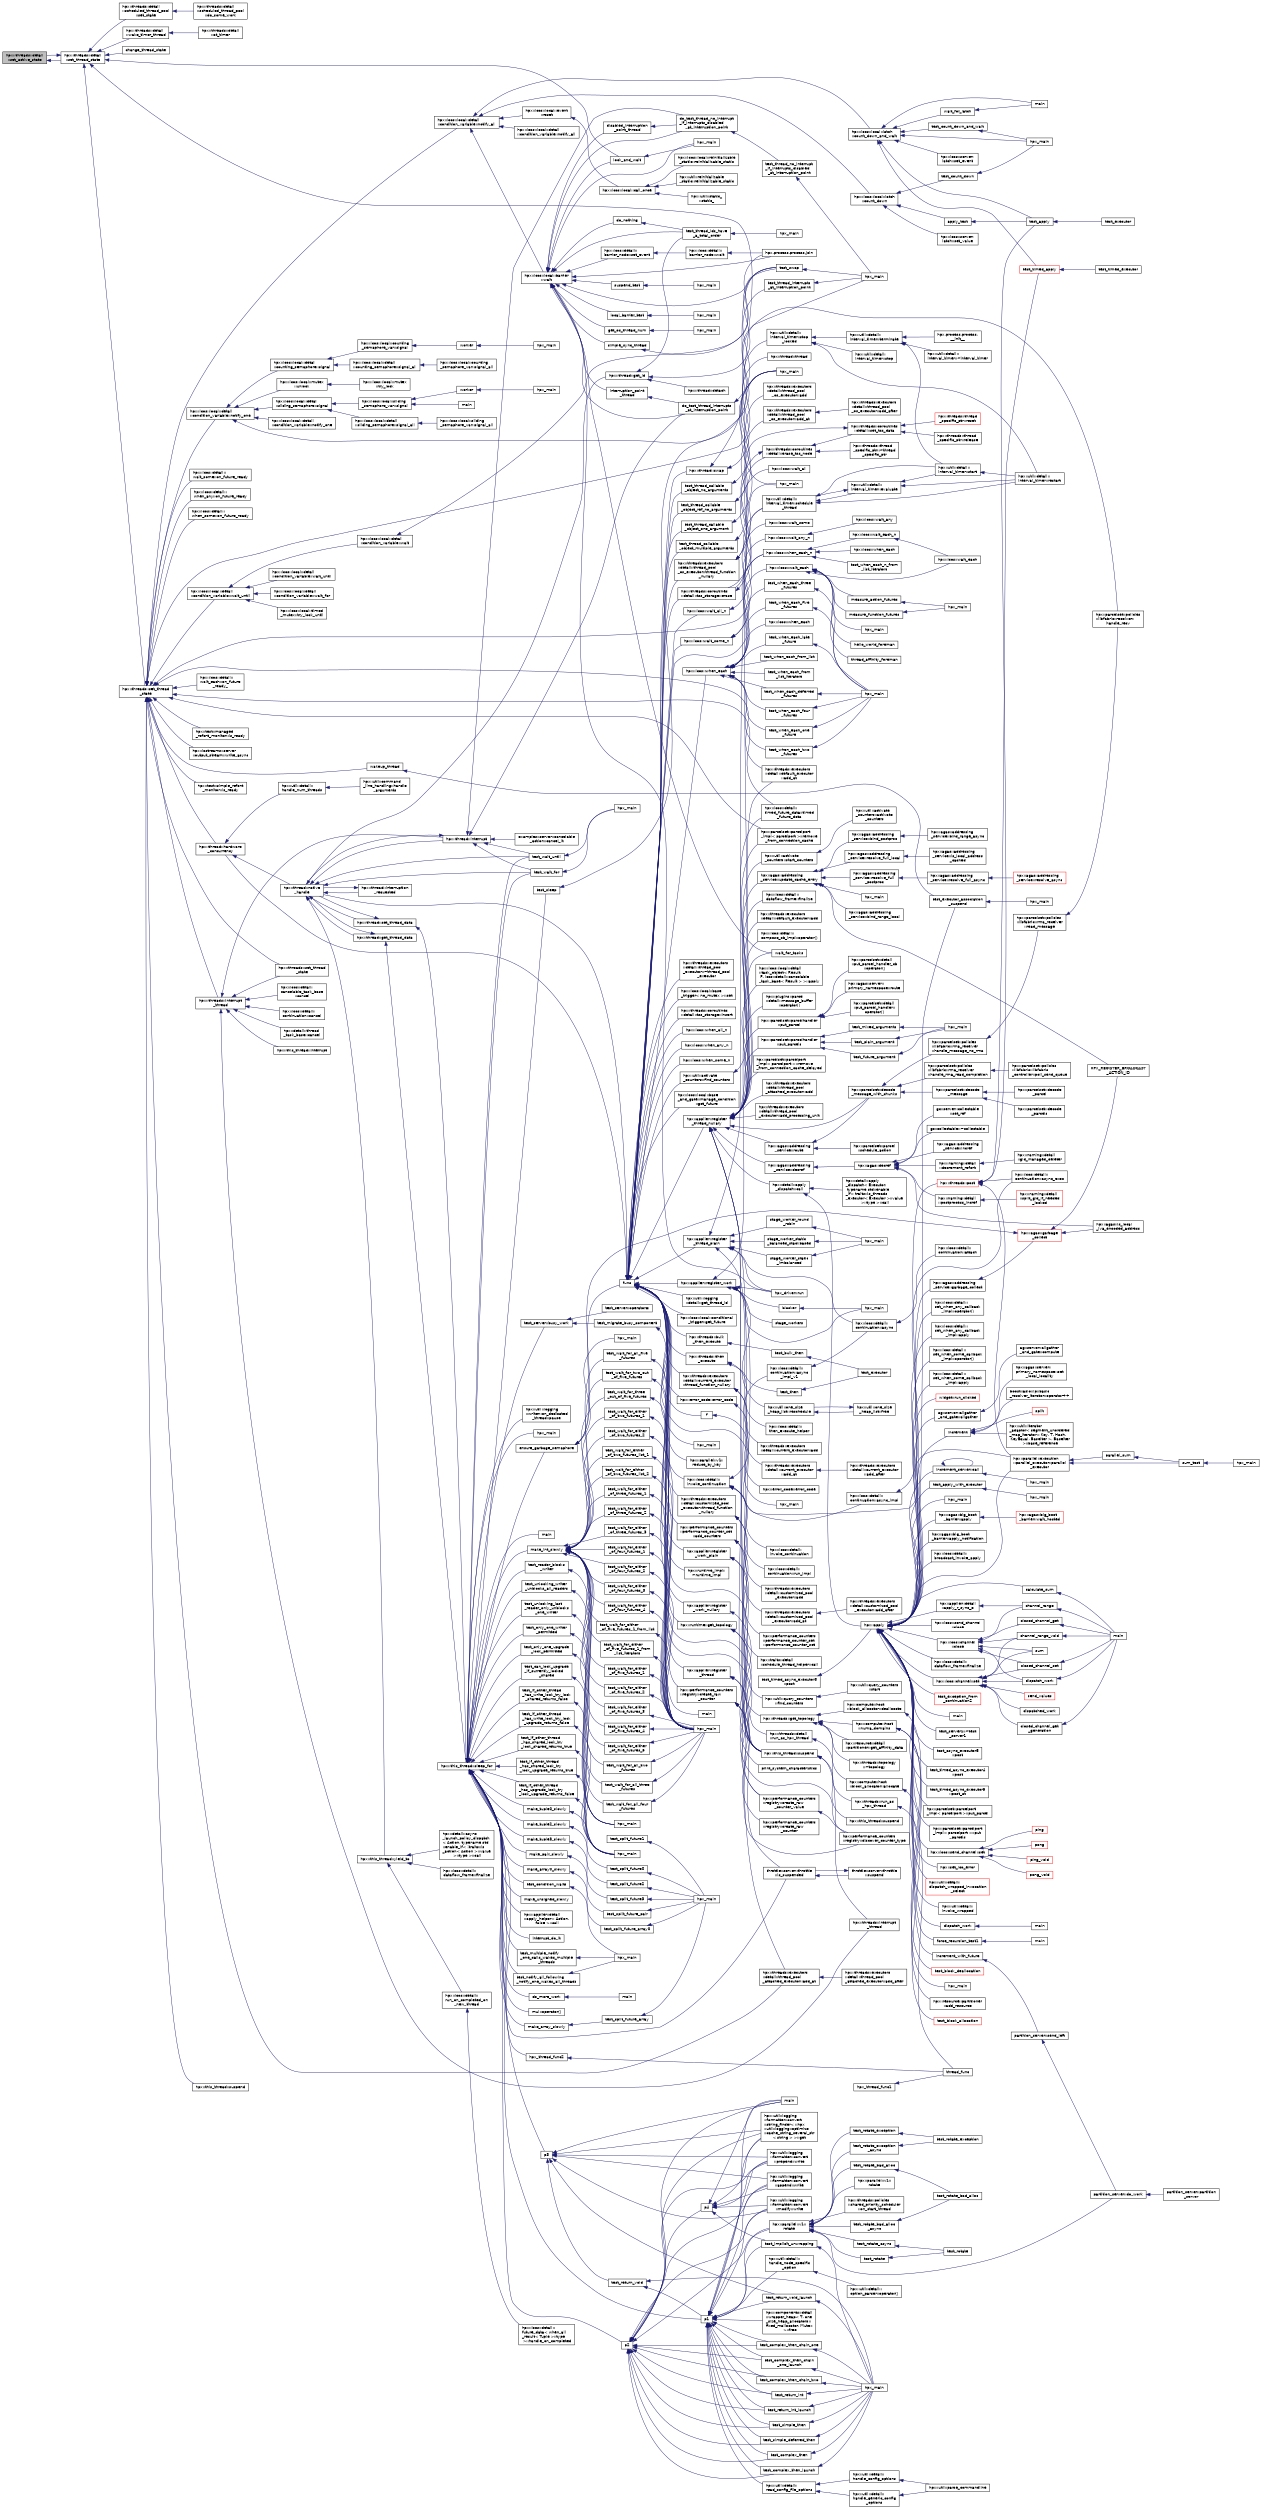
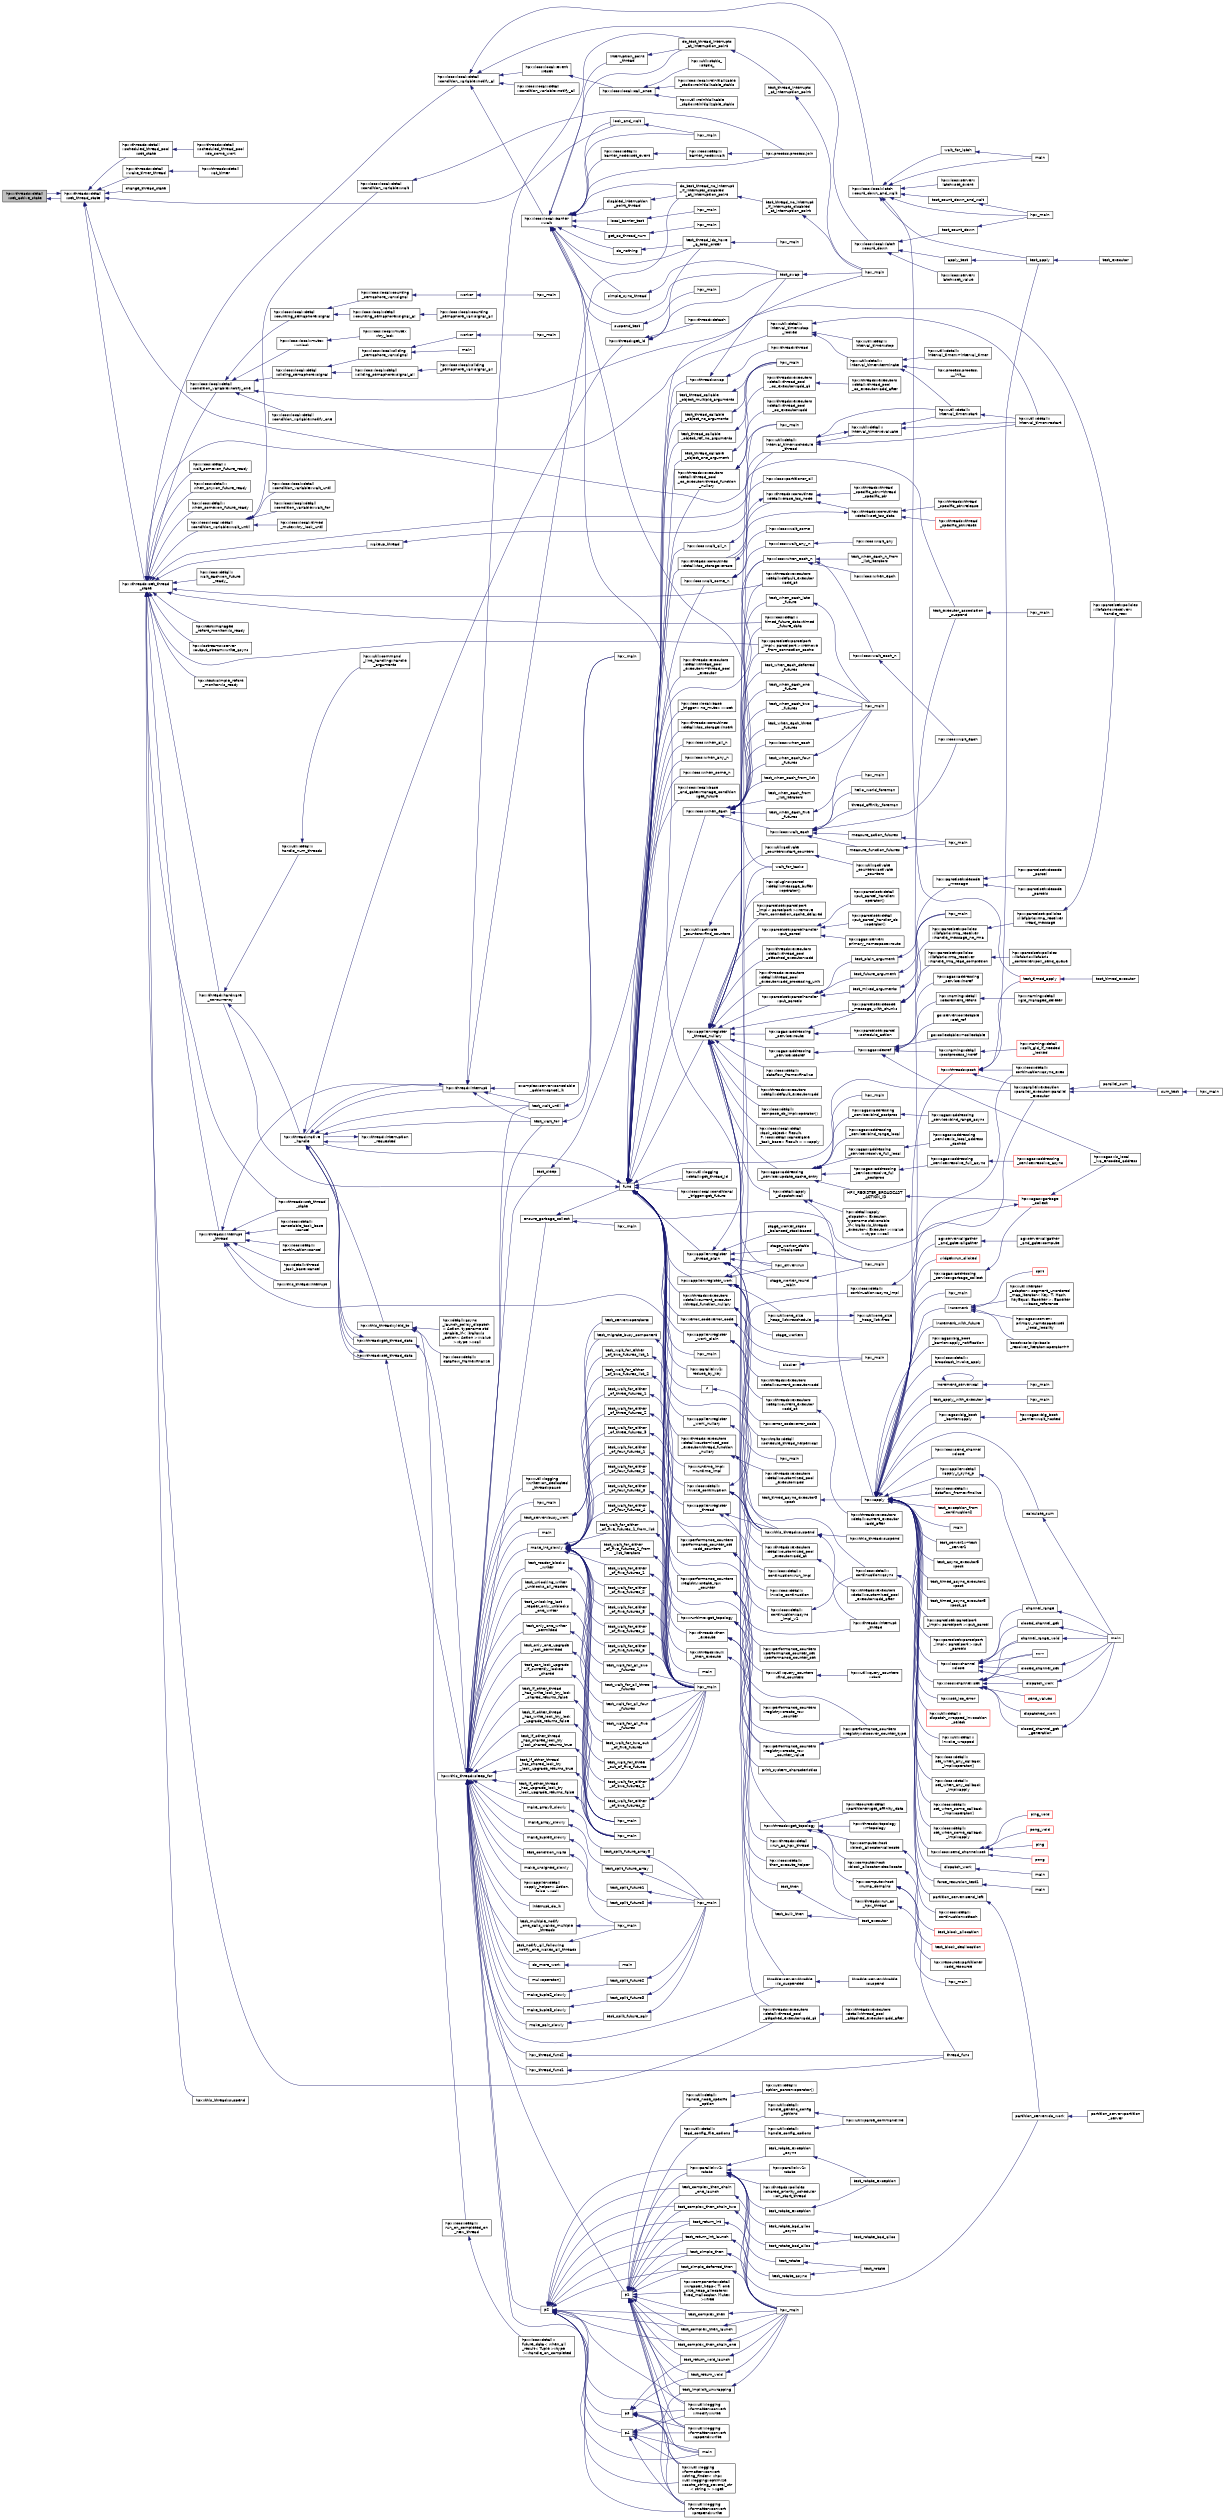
(789, 469) -> (790, 479)
(1099, 1158) -> (964, 1198)
(547, 1448) -> (547, 1219)
(830, 1870) -> none
none -> (485, 1985)
(1018, 1992) -> (917, 1693)
(675, 2300) -> (655, 2348)
